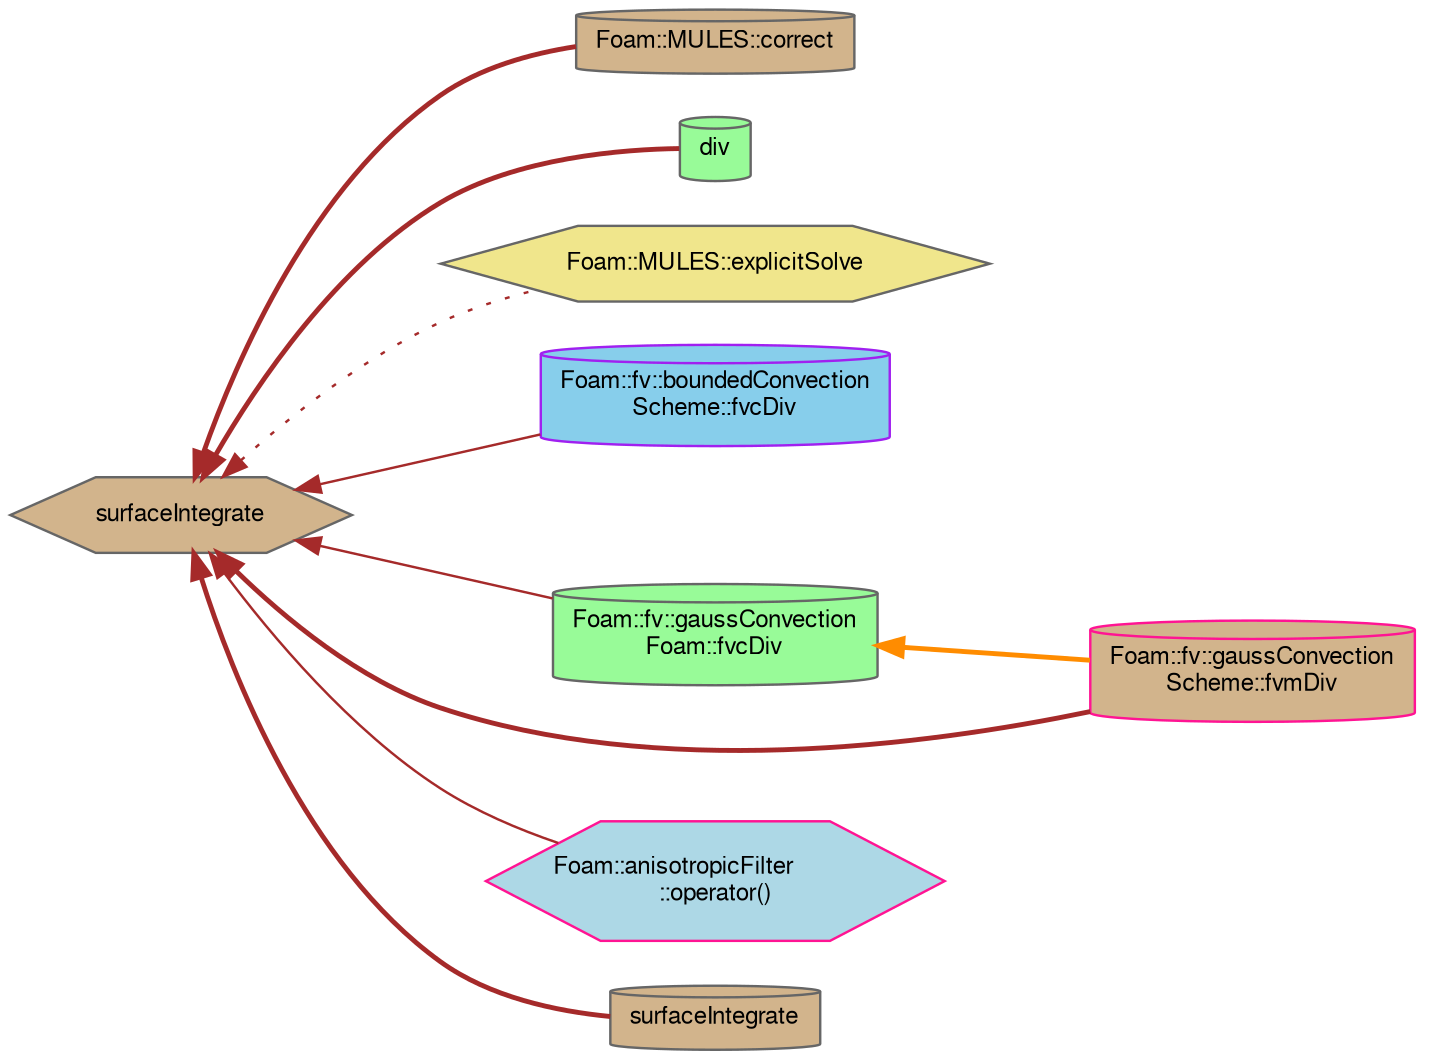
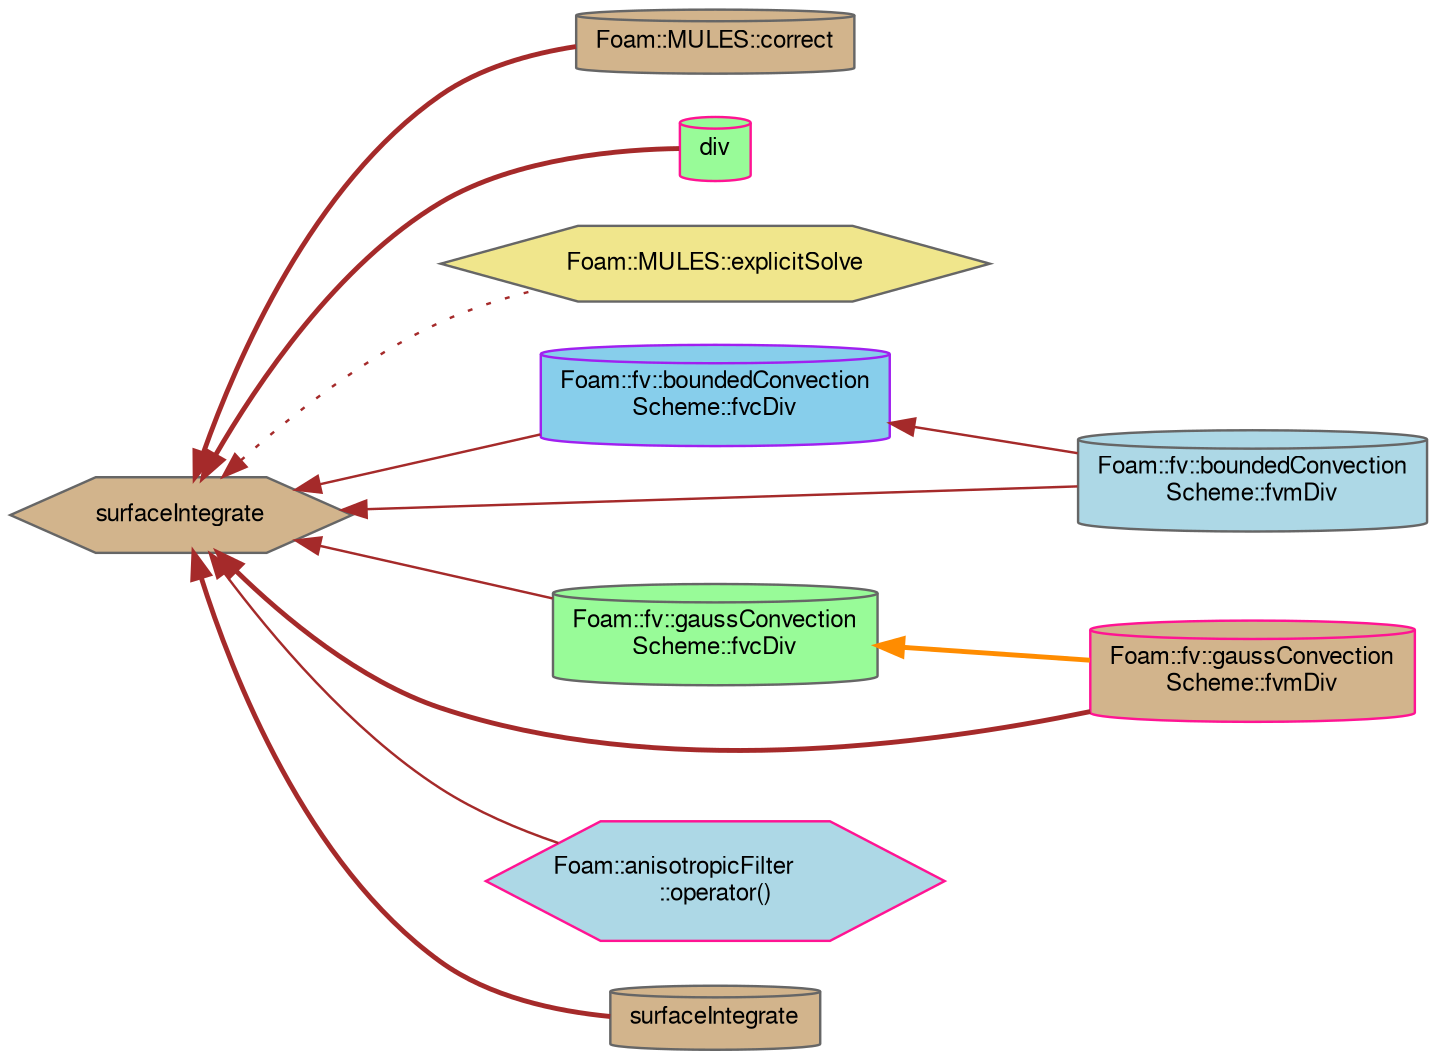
(715, 149) -> (715, 149)
none -> (1253, 481)
(715, 635) -> (715, 635)
